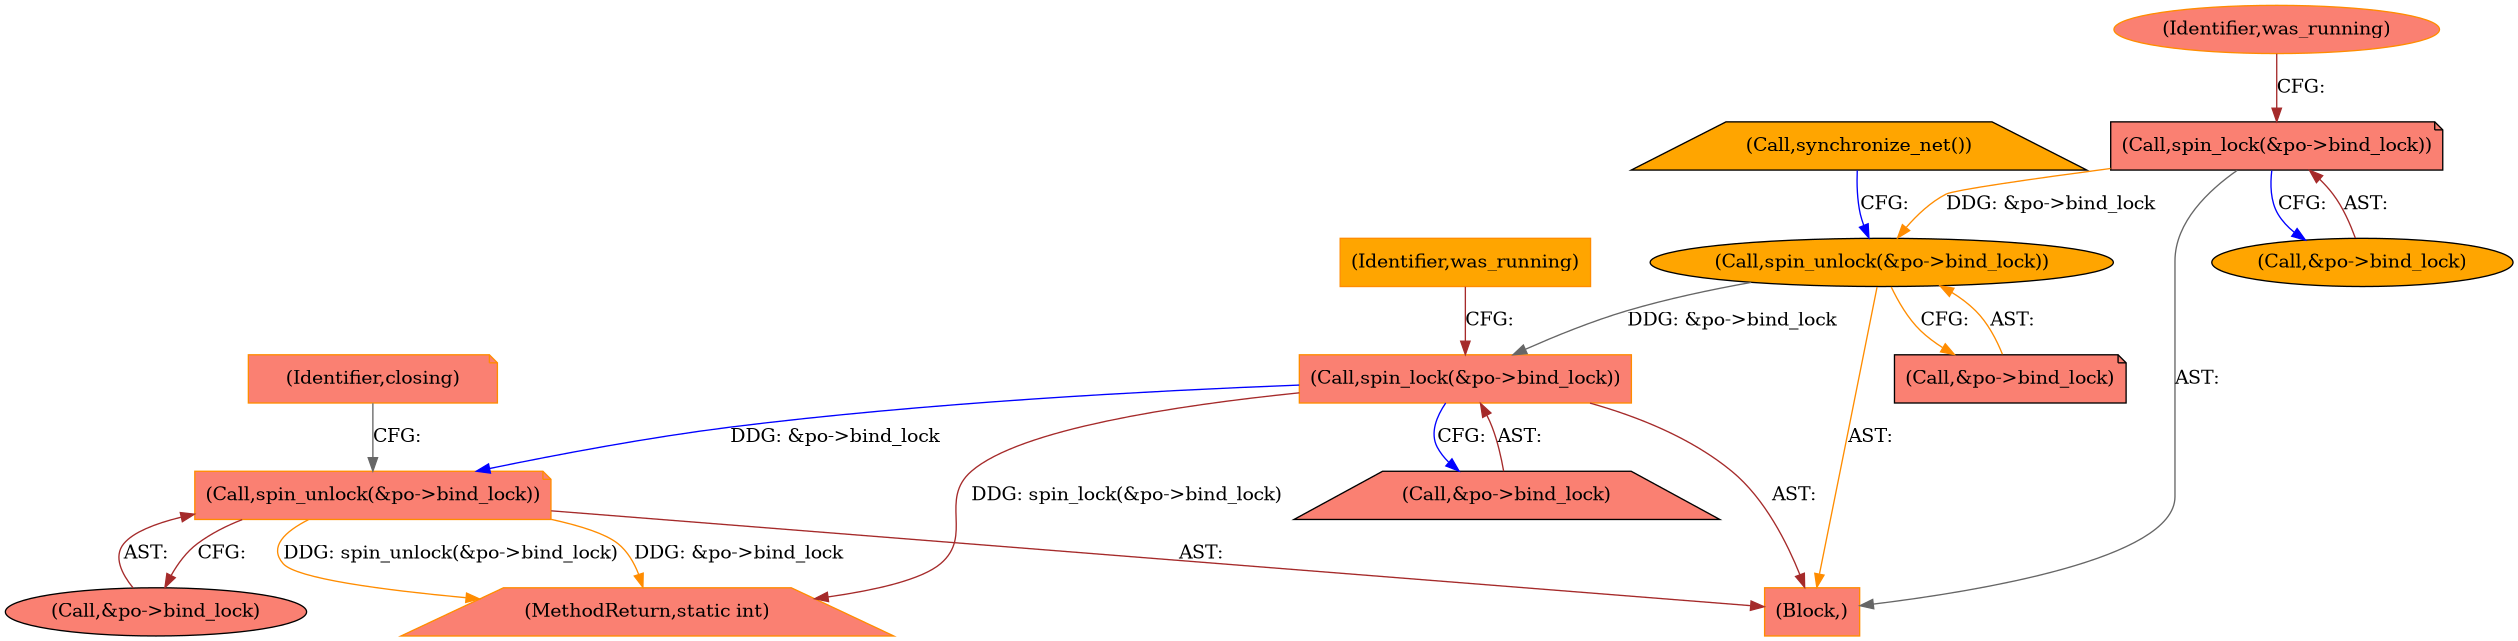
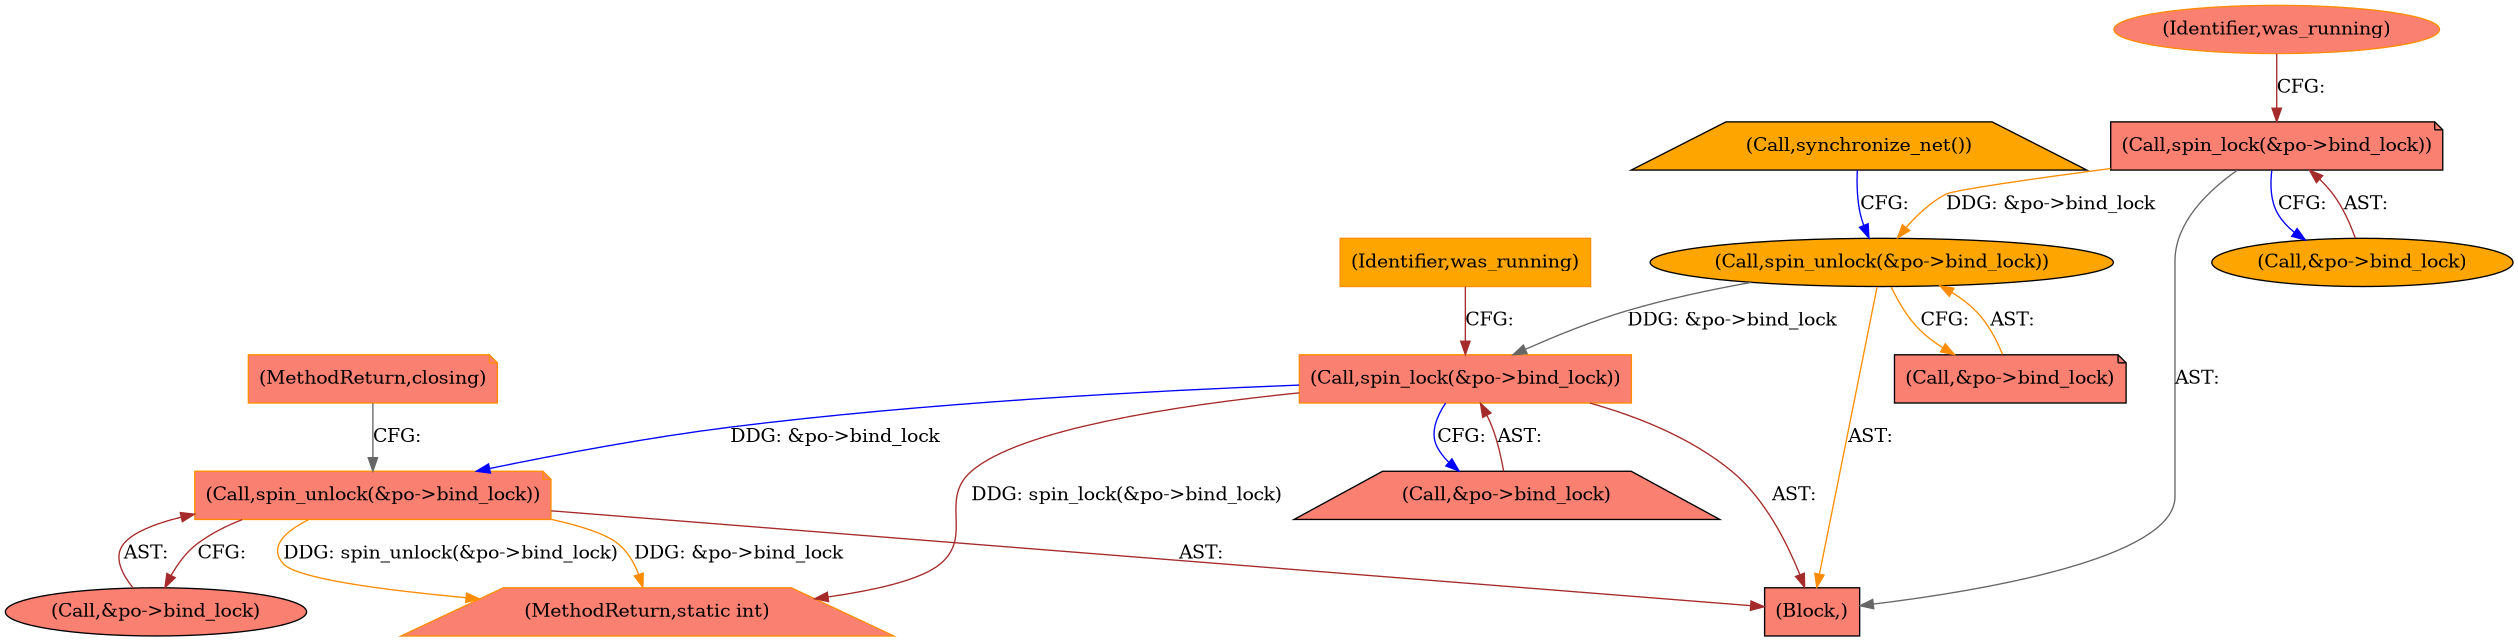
(373, 379) -> (373, 379)
(1812, 612) -> (1812, 612)
